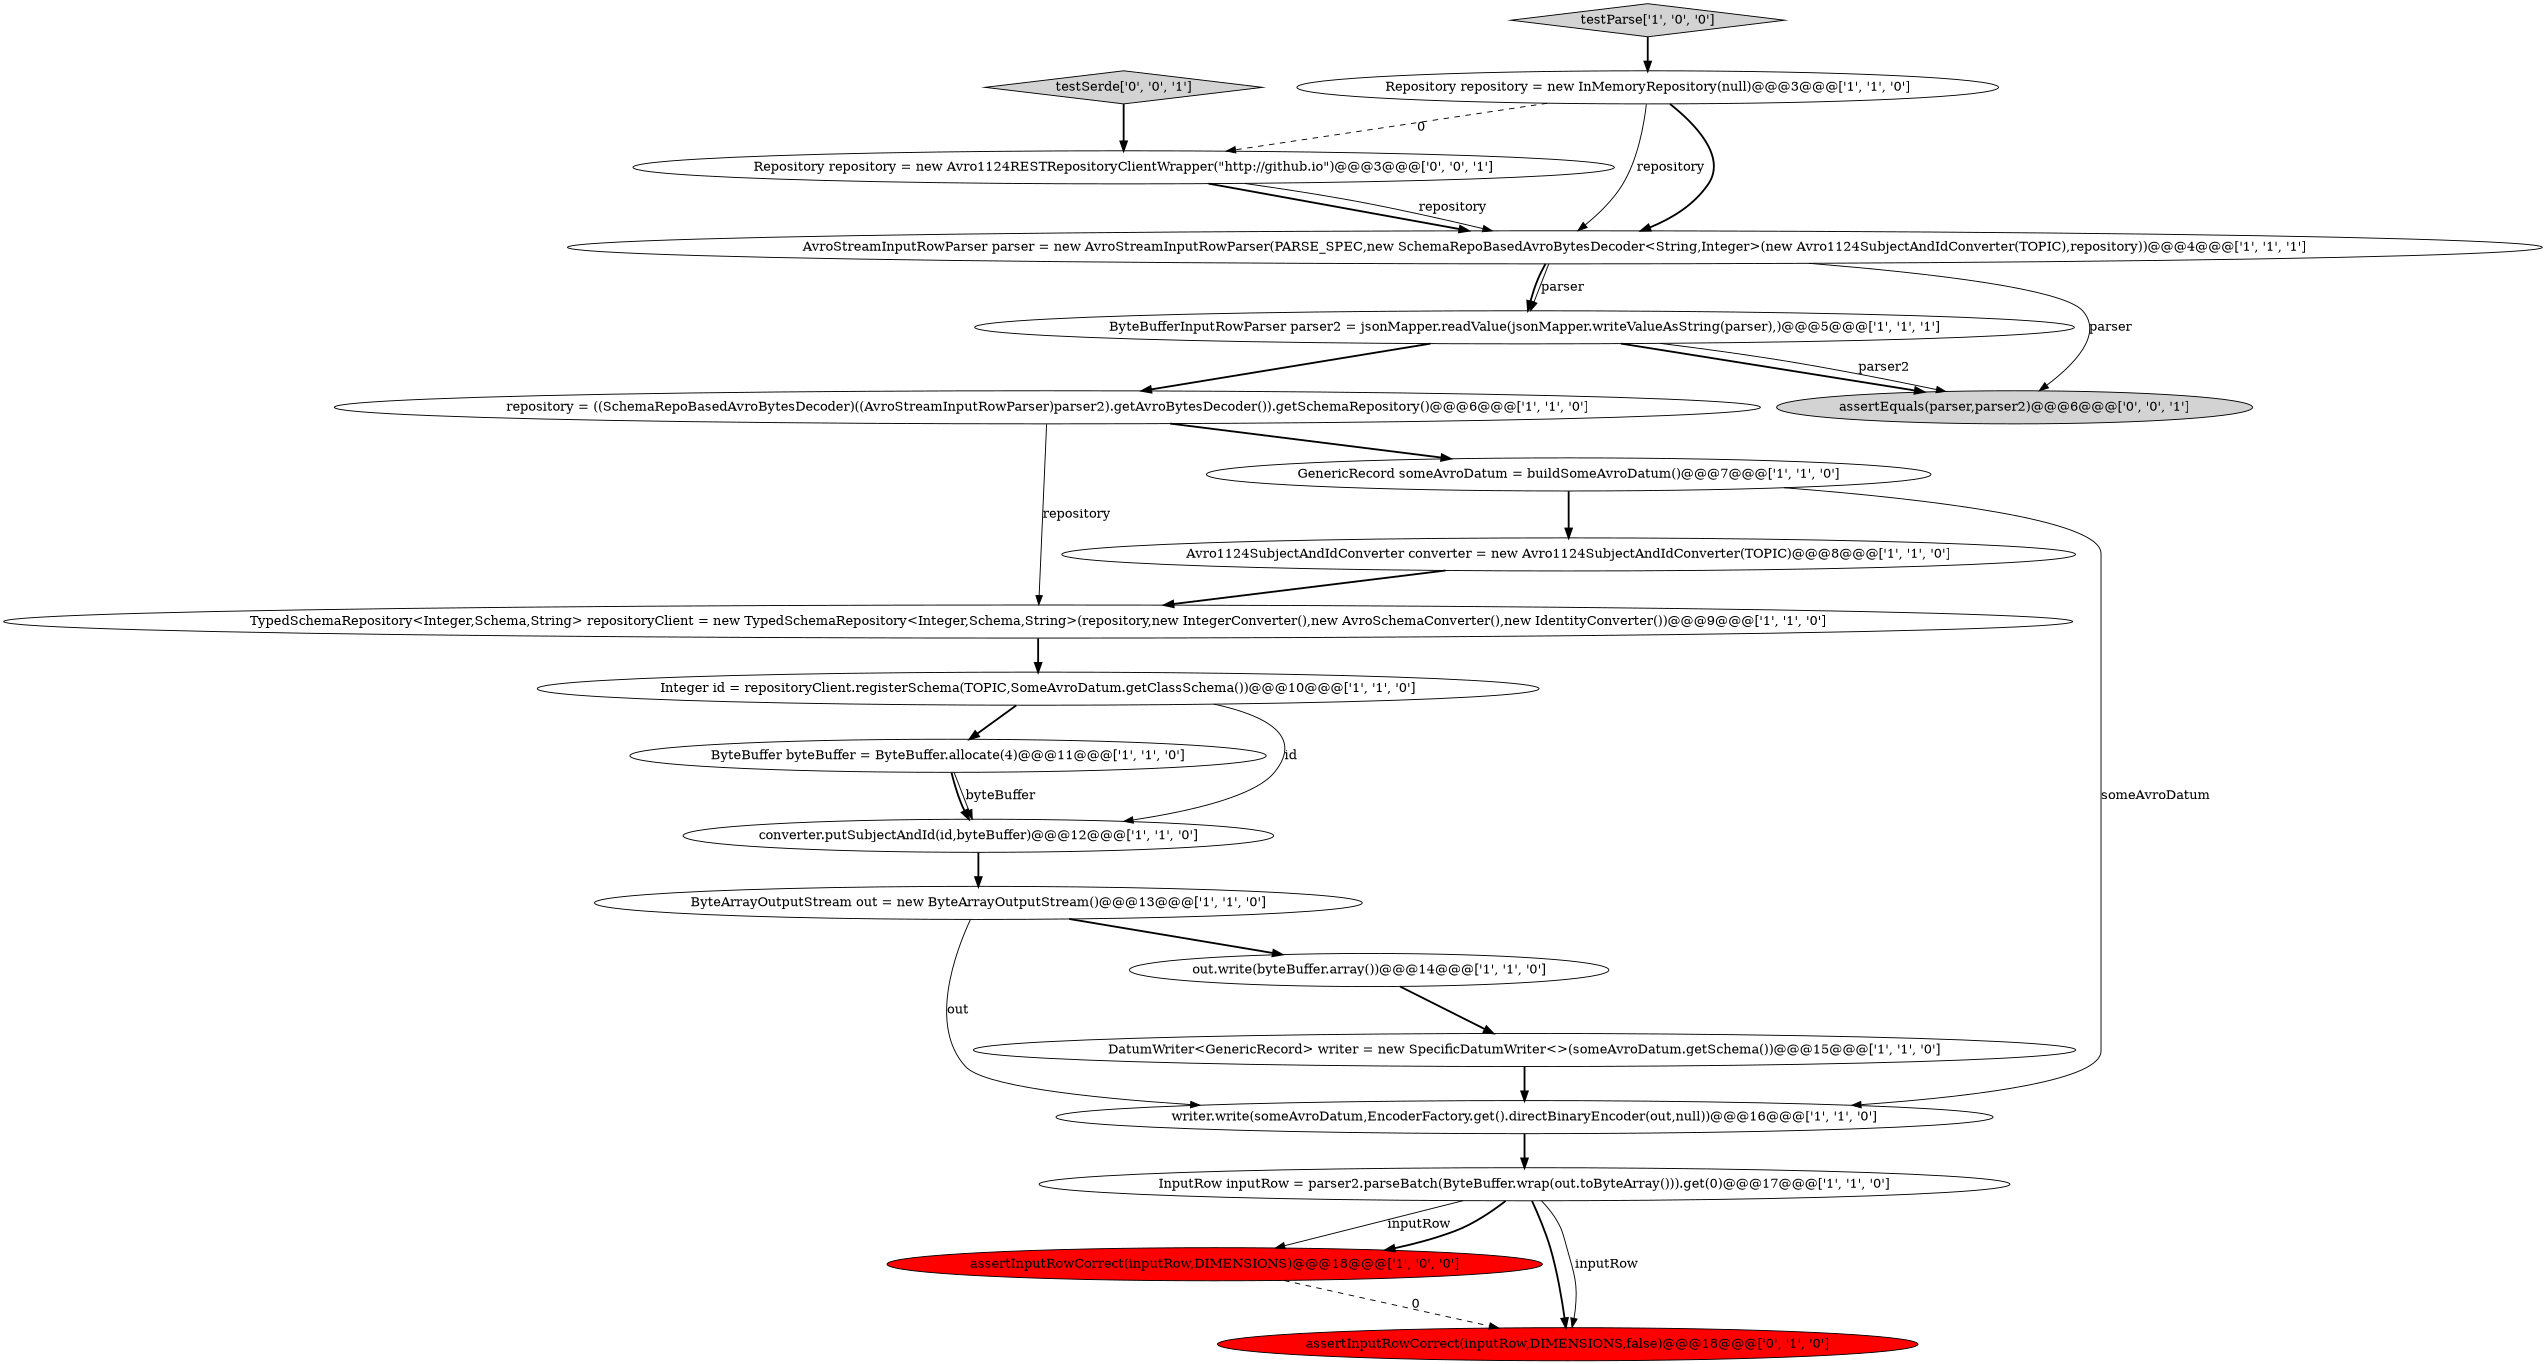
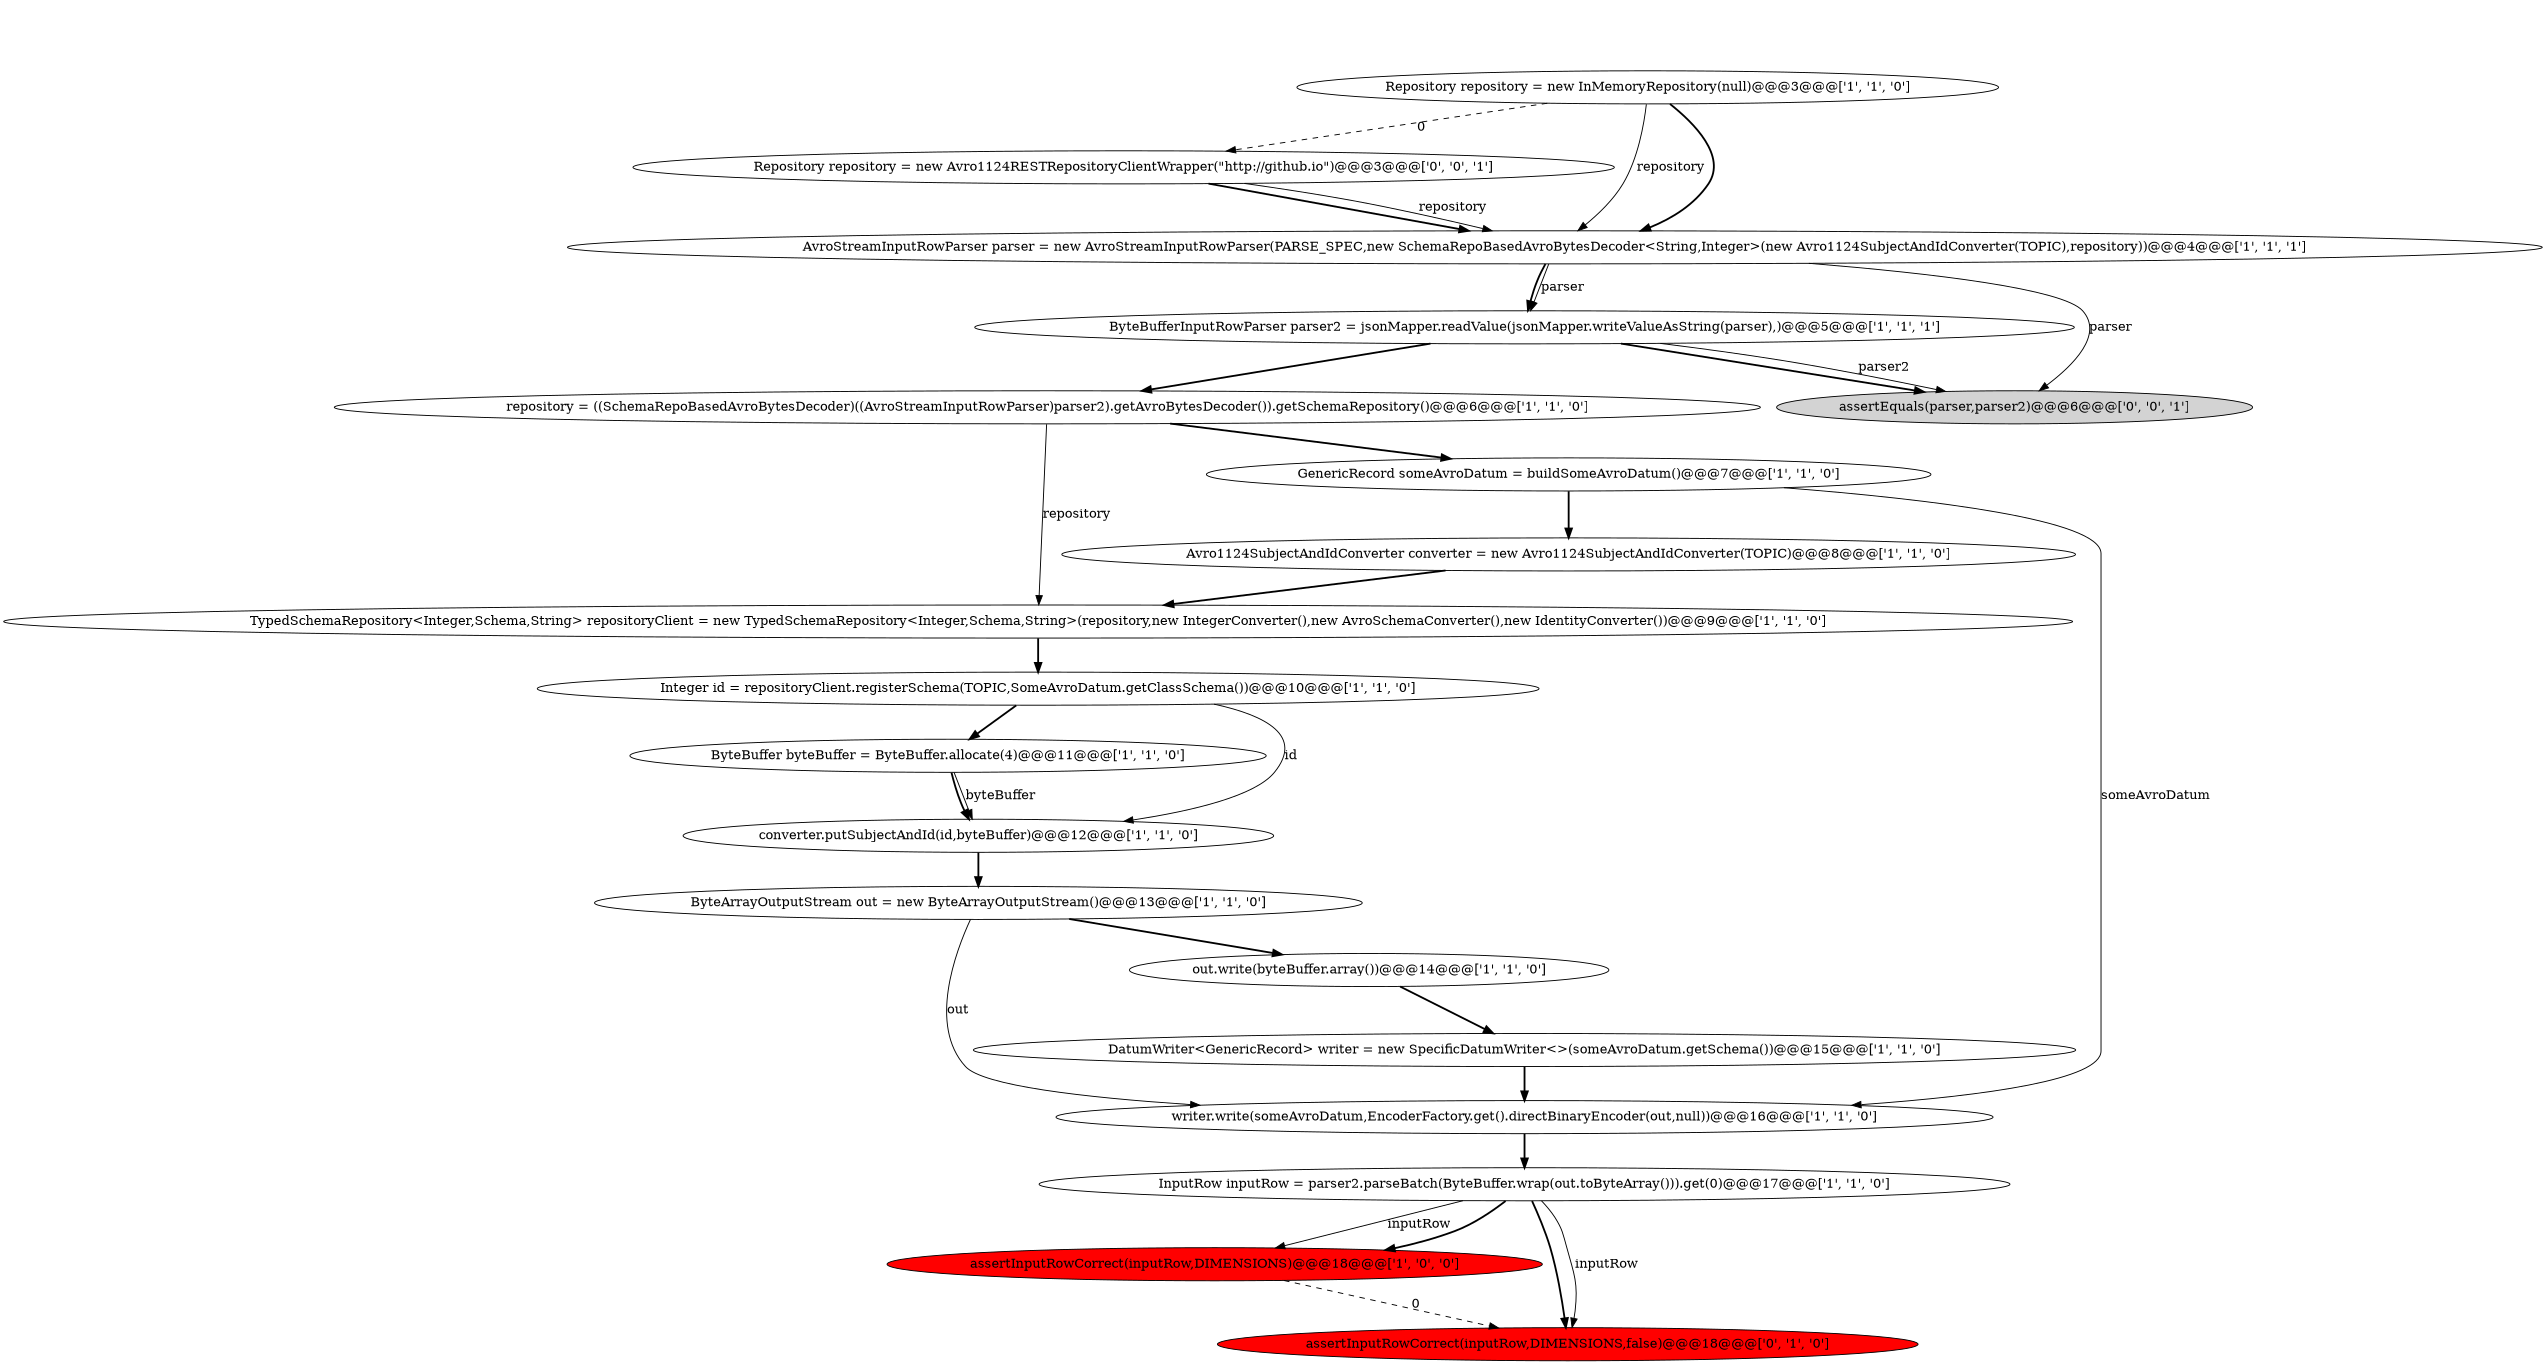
(1648, 20) -> none
(1124, 87) -> none
